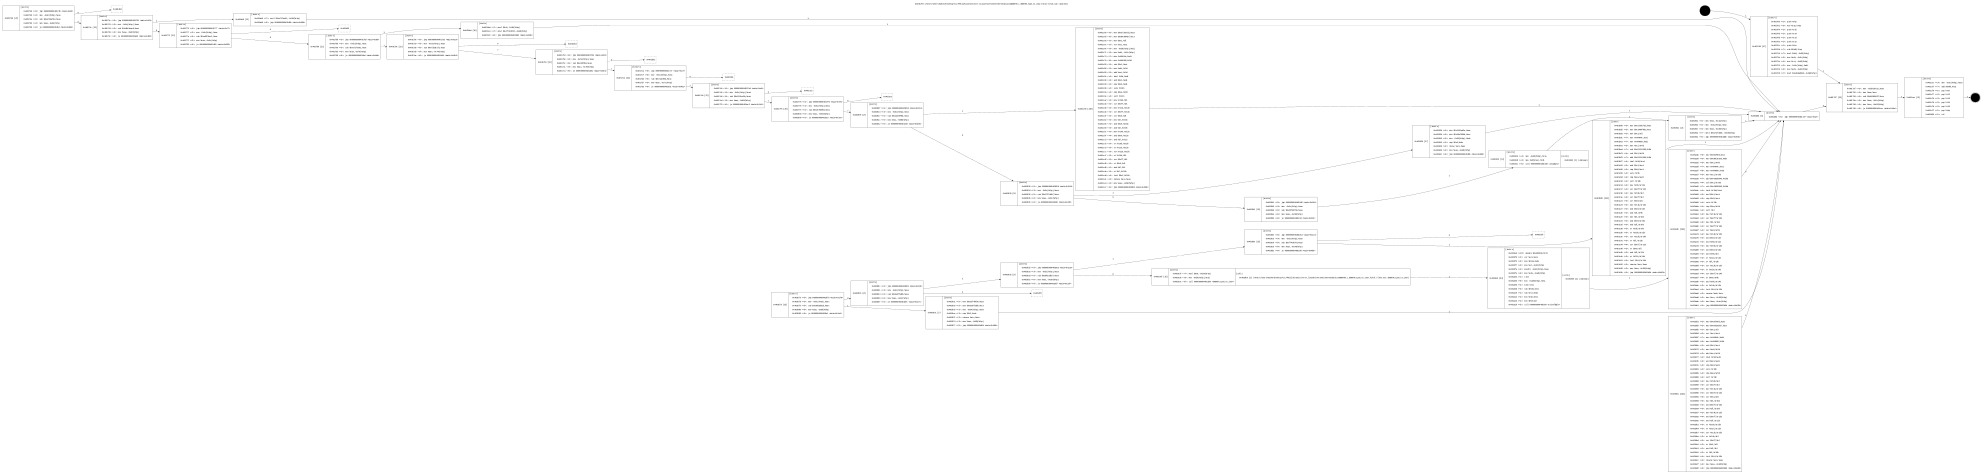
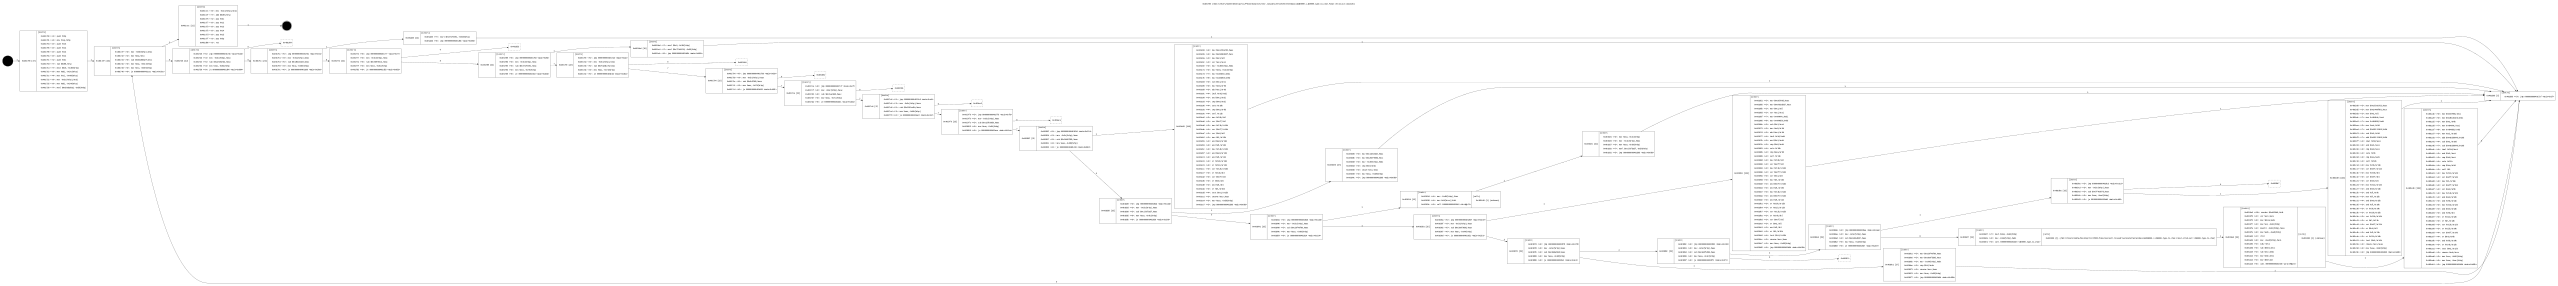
none -> (168, 61)
none -> (1450, 227)
